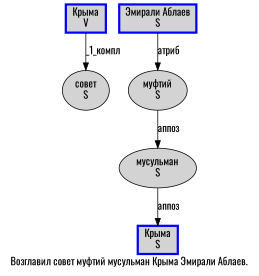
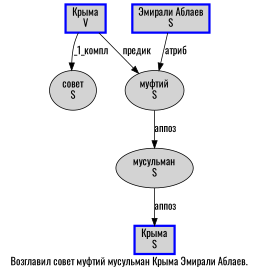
none -> (116, 50)
